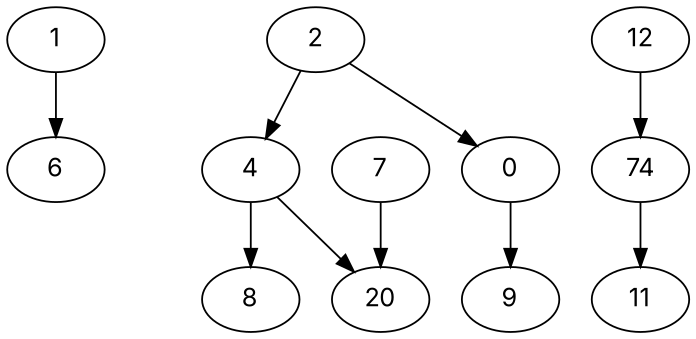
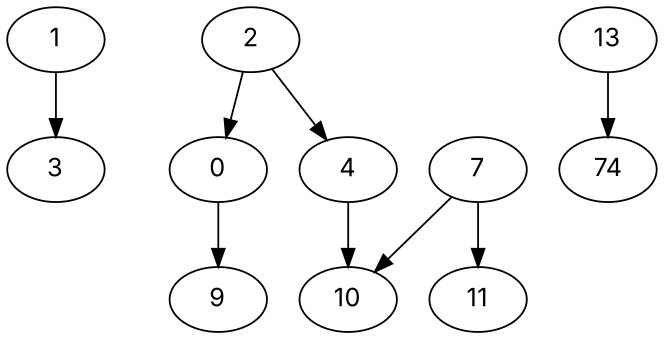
(640, 40) -> (608, 40)
(56, 170) -> (56, 170)
(640, 226) -> (478, 226)
(251, 299) -> none
(381, 299) -> (348, 299)
